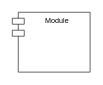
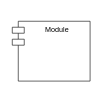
(51, 42) -> (51, 51)
